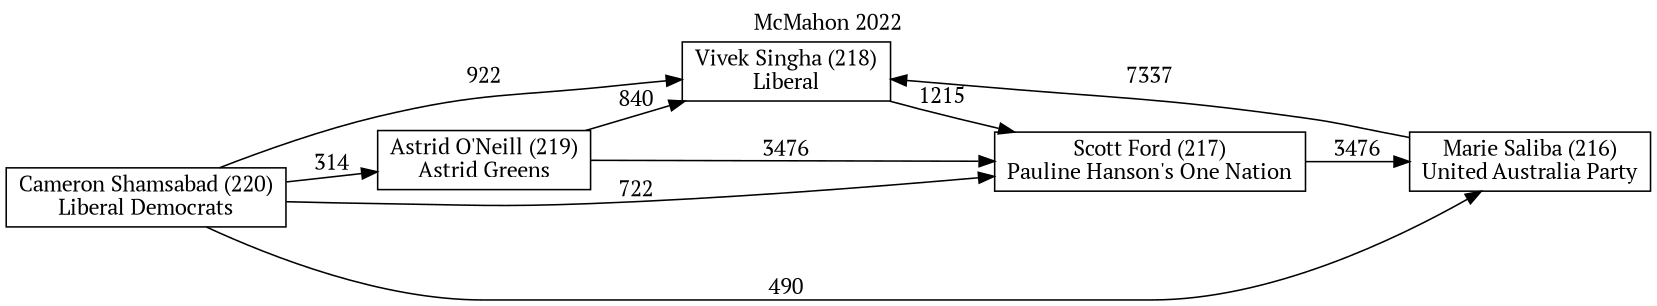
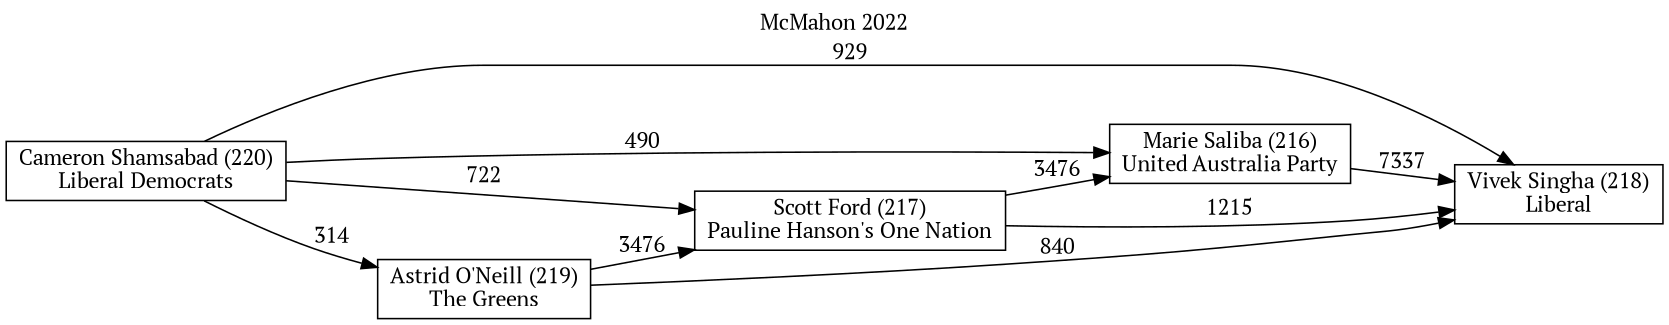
(484, 77) -> (850, 54)
(944, 115) -> (1223, 226)
(484, 160) -> (484, 289)
